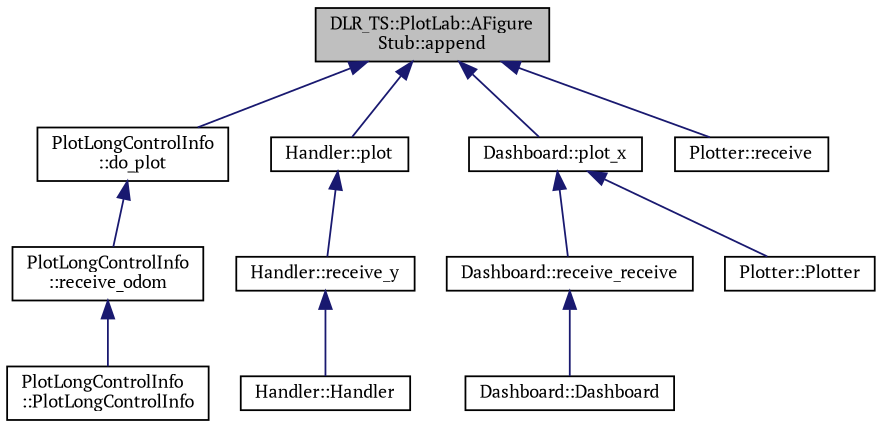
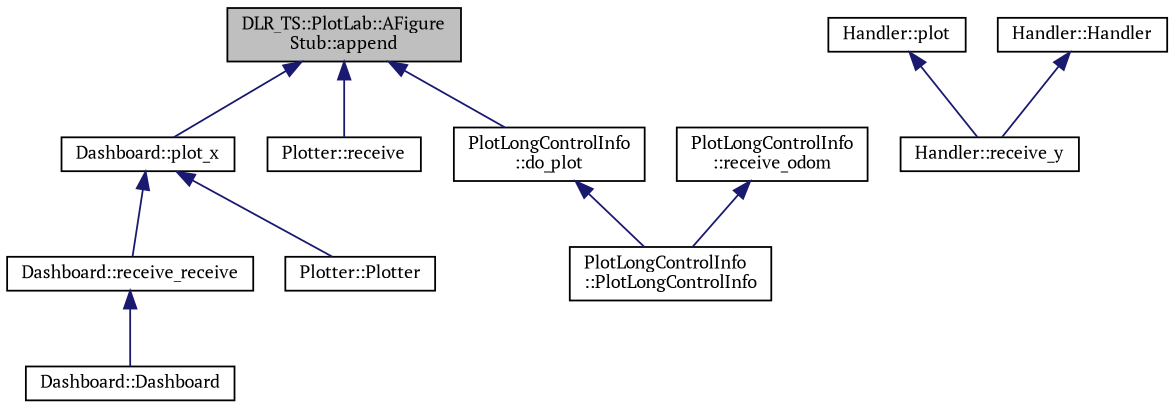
(376, 107) -> none
(118, 223) -> (617, 220)
(325, 343) -> (1030, 102)
